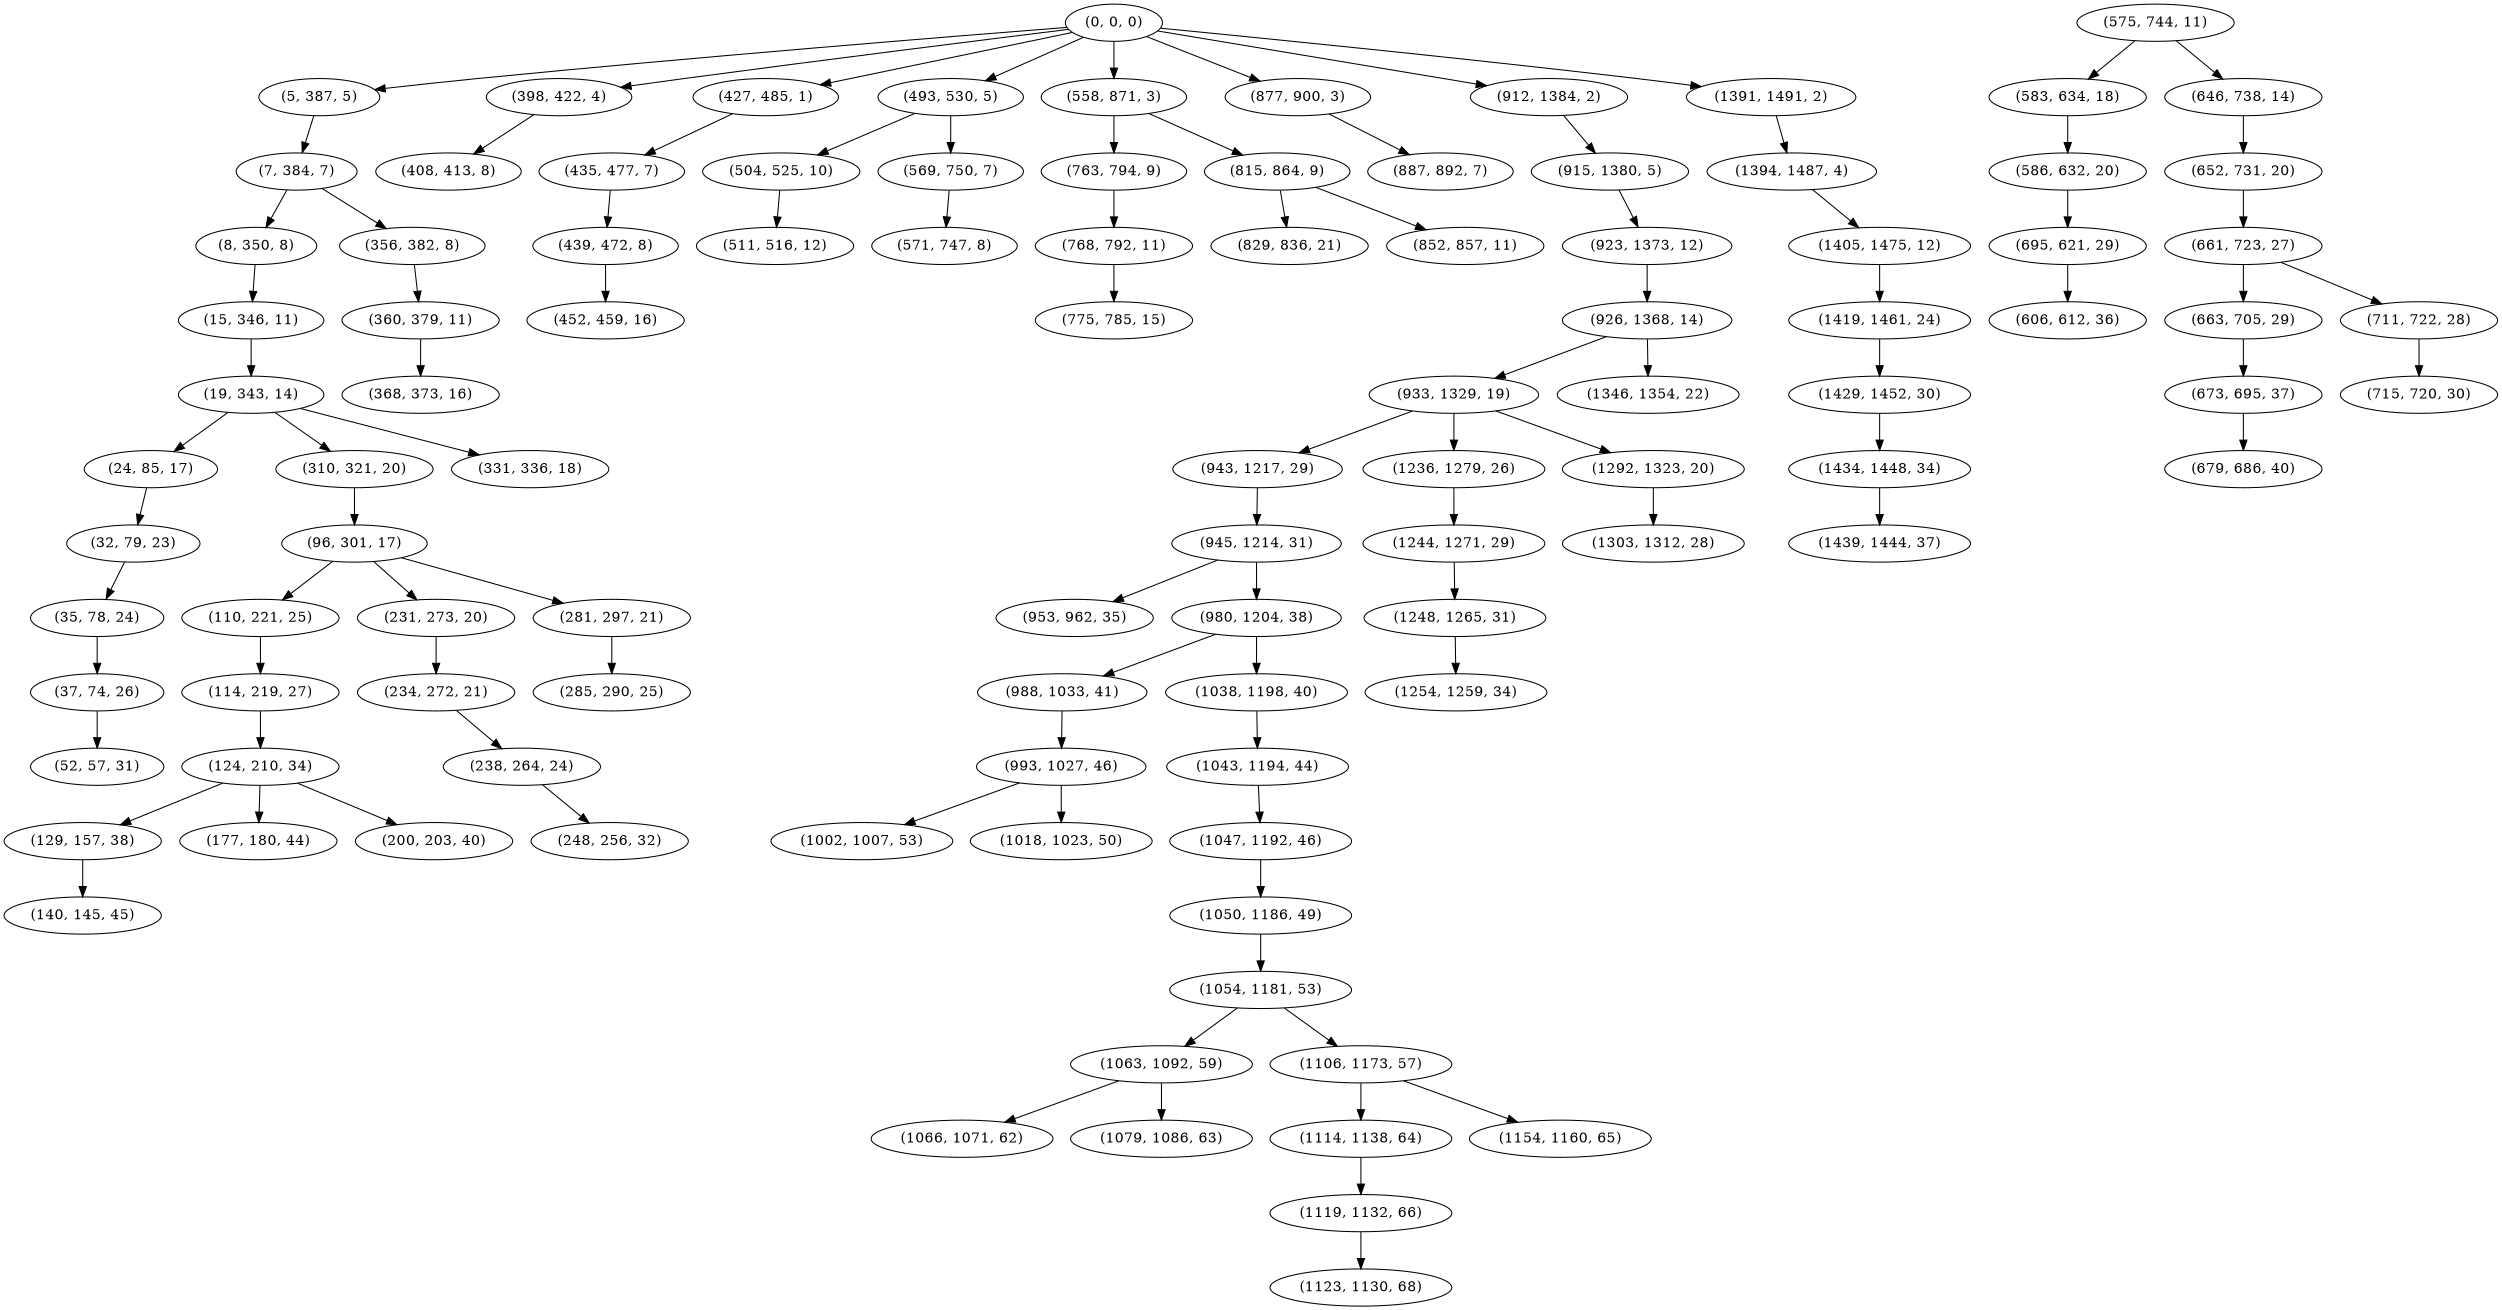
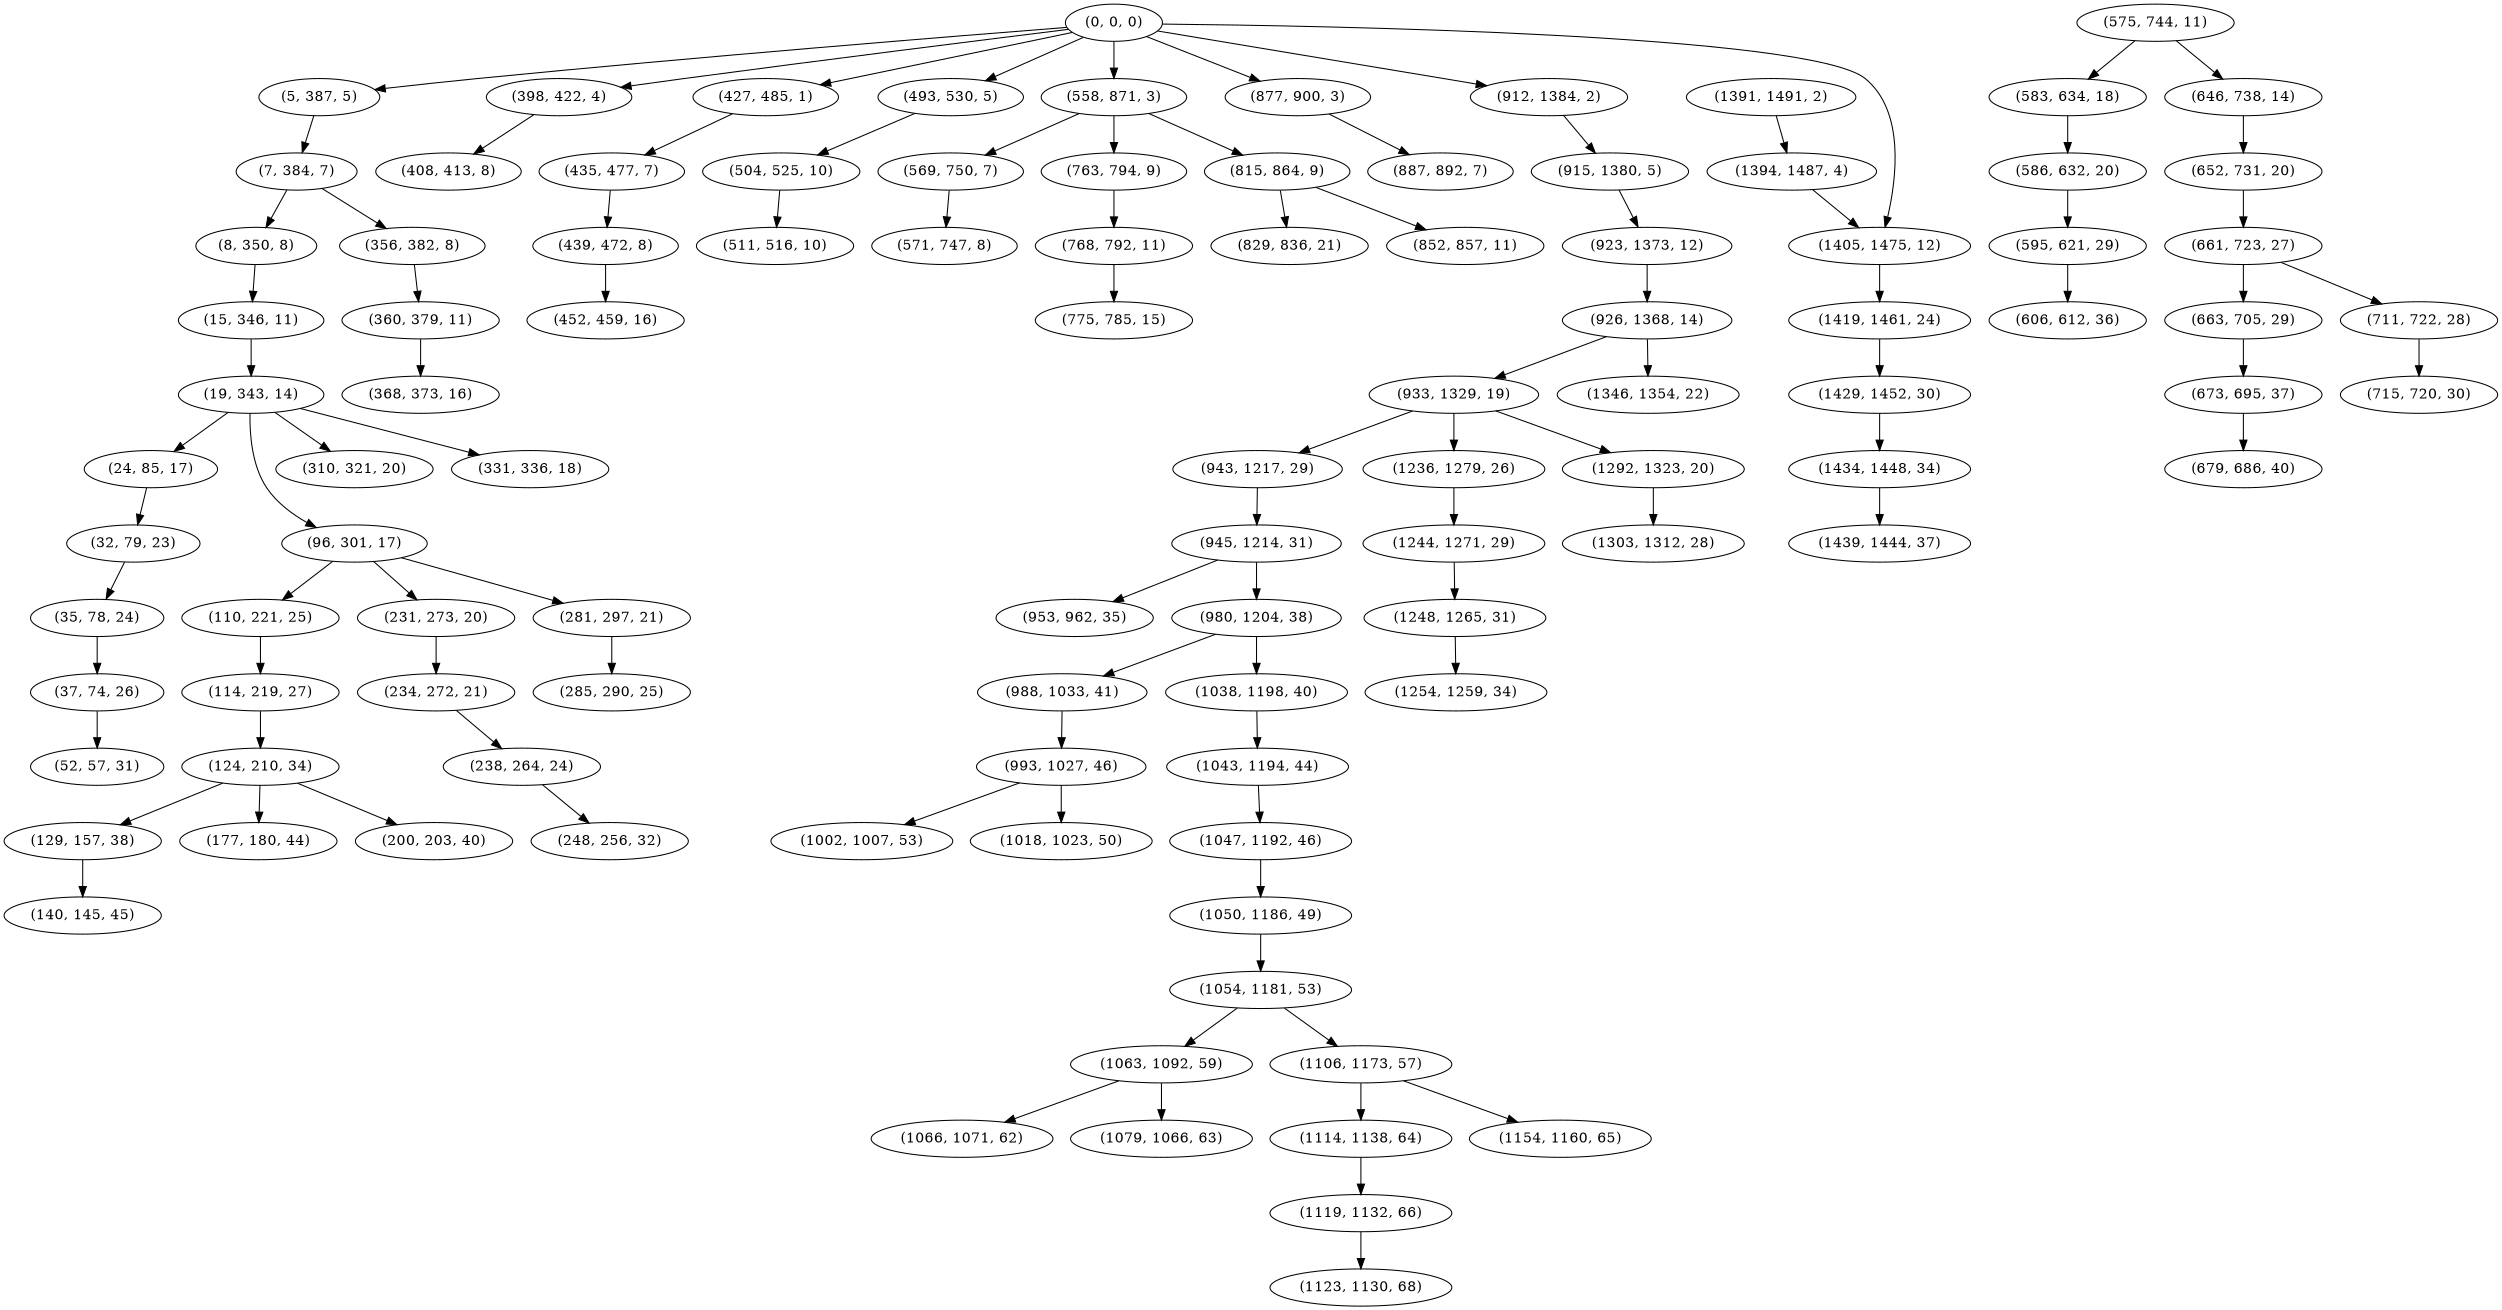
(1426, 55) -> (1589, 38)
(951, 129) -> (1037, 132)
(775, 246) -> (775, 246)
(2068, 246) -> (2068, 246)
(354, 501) -> (261, 477)
(1161, 1139) -> (1161, 1139)
